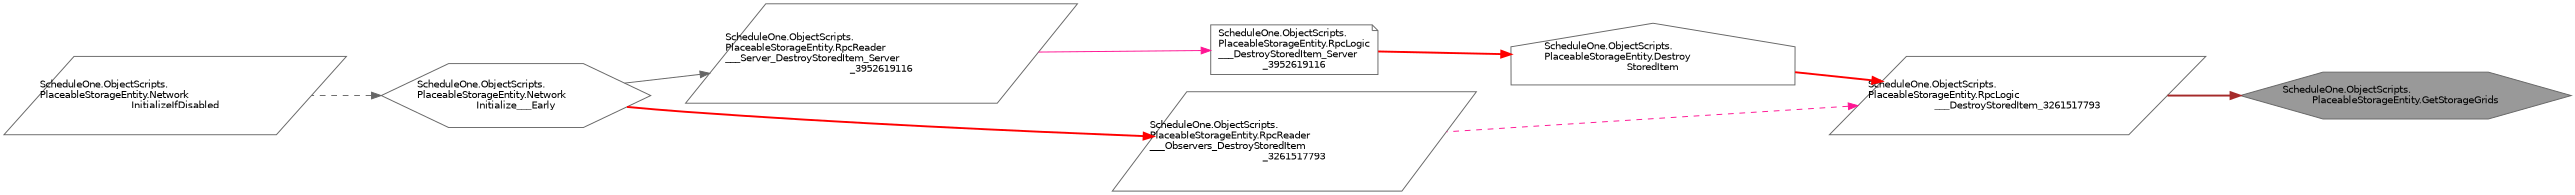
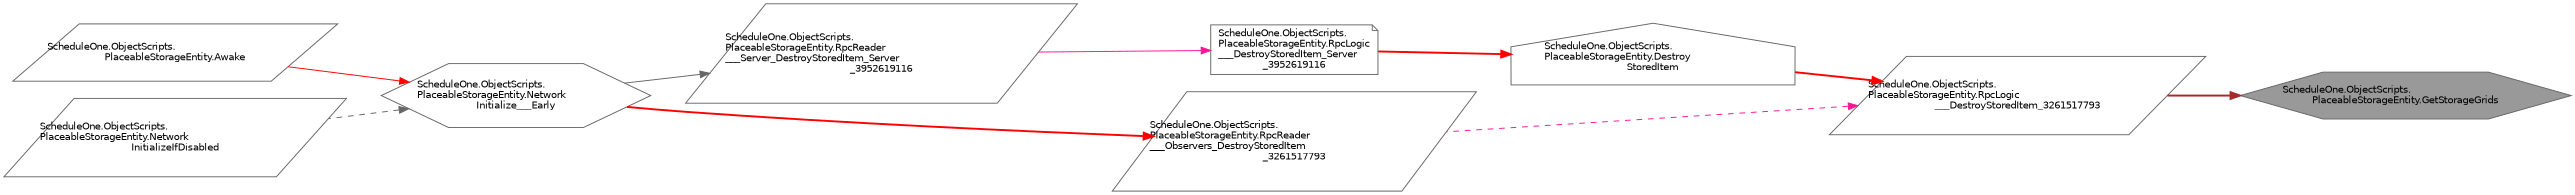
none -> (175, 53)
